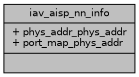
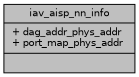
(69, 32) -> (66, 32)
